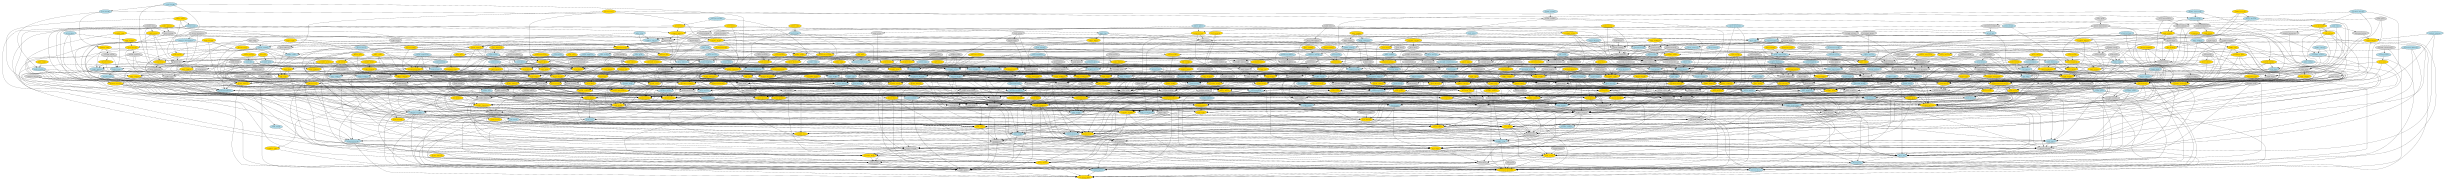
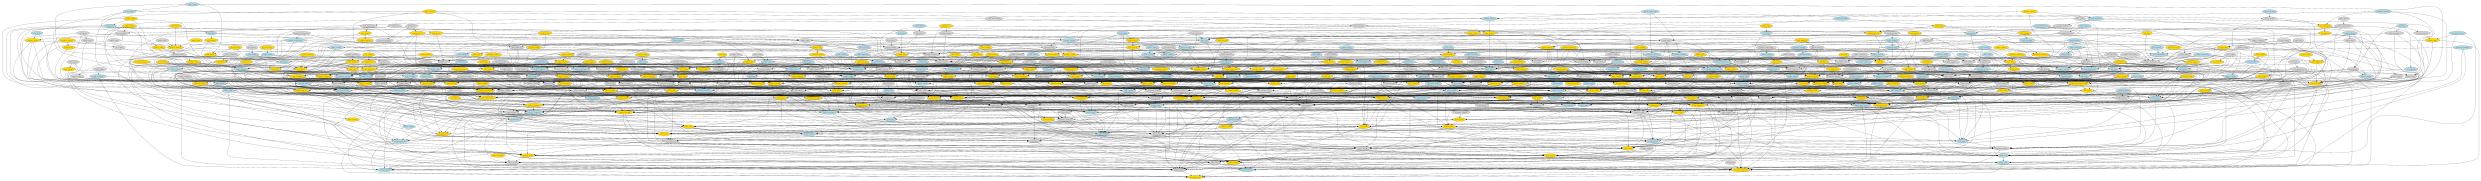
(1771, 48) -> (2157, 48)
(440, 62) -> (862, 62)
none -> (1423, 76)
(1256, 91) -> (302, 91)
